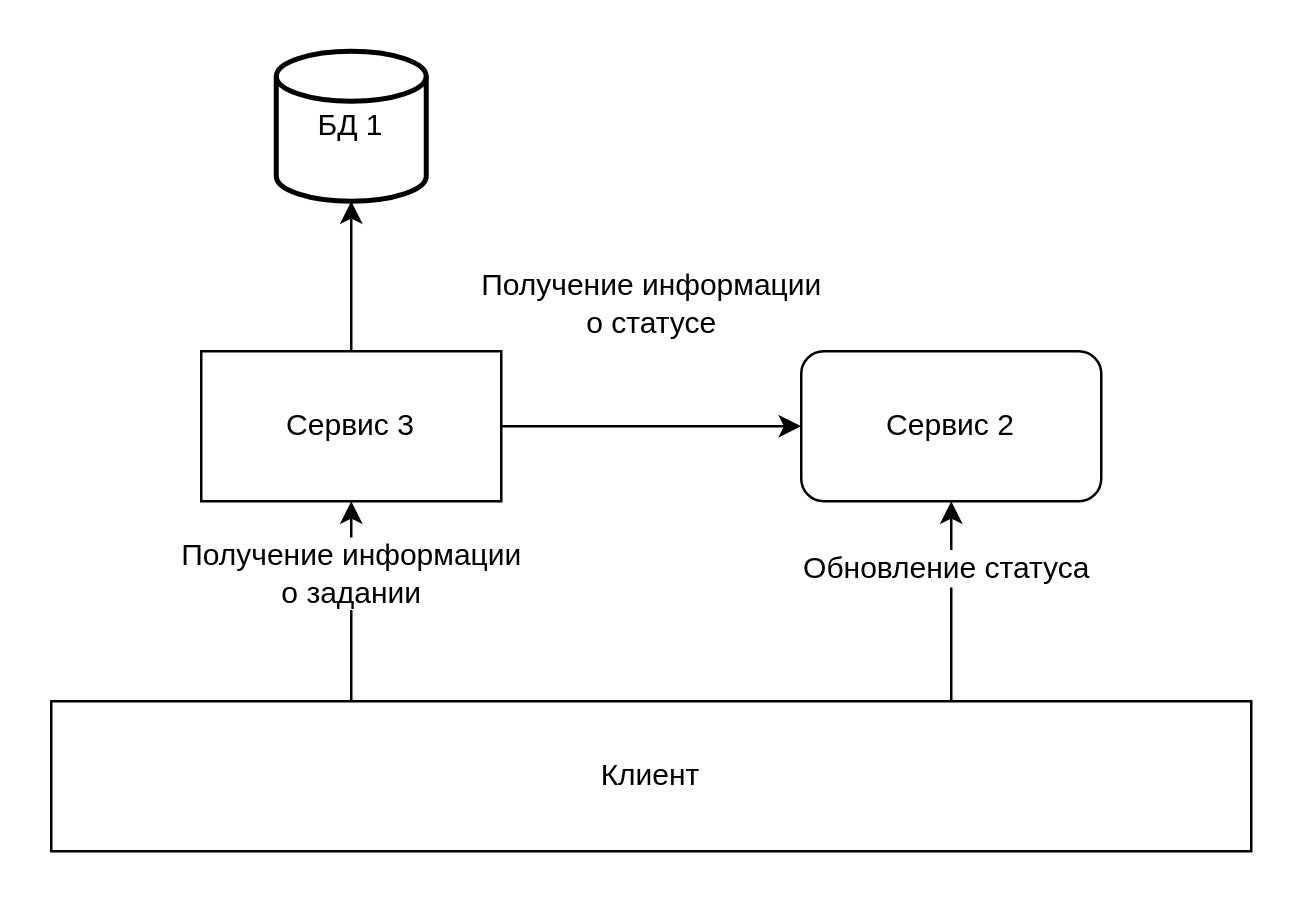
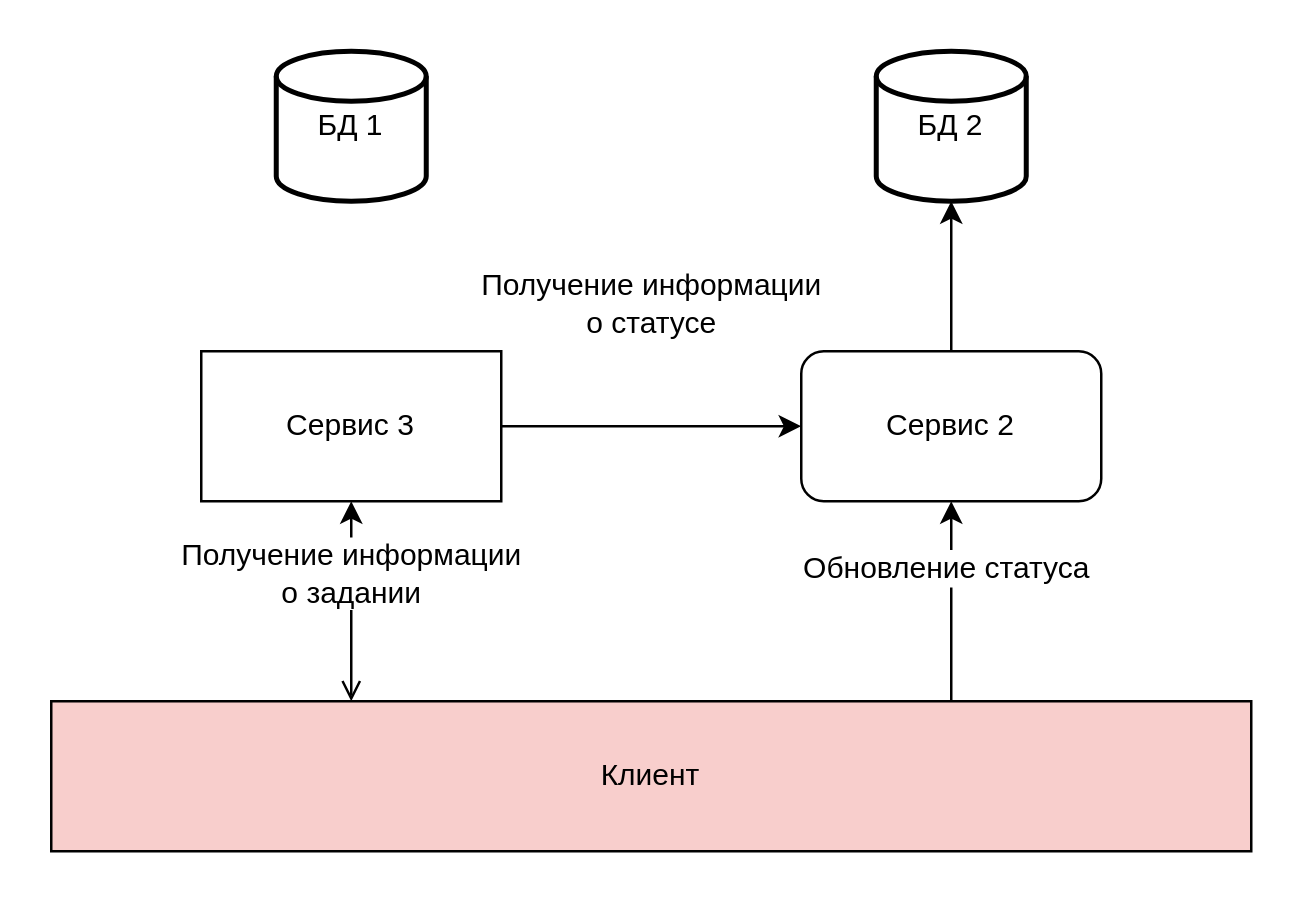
none -> (951, 126)
(351, 284) -> none
none -> (951, 284)
(351, 694) -> (351, 692)
(651, 776) -> (651, 776)
